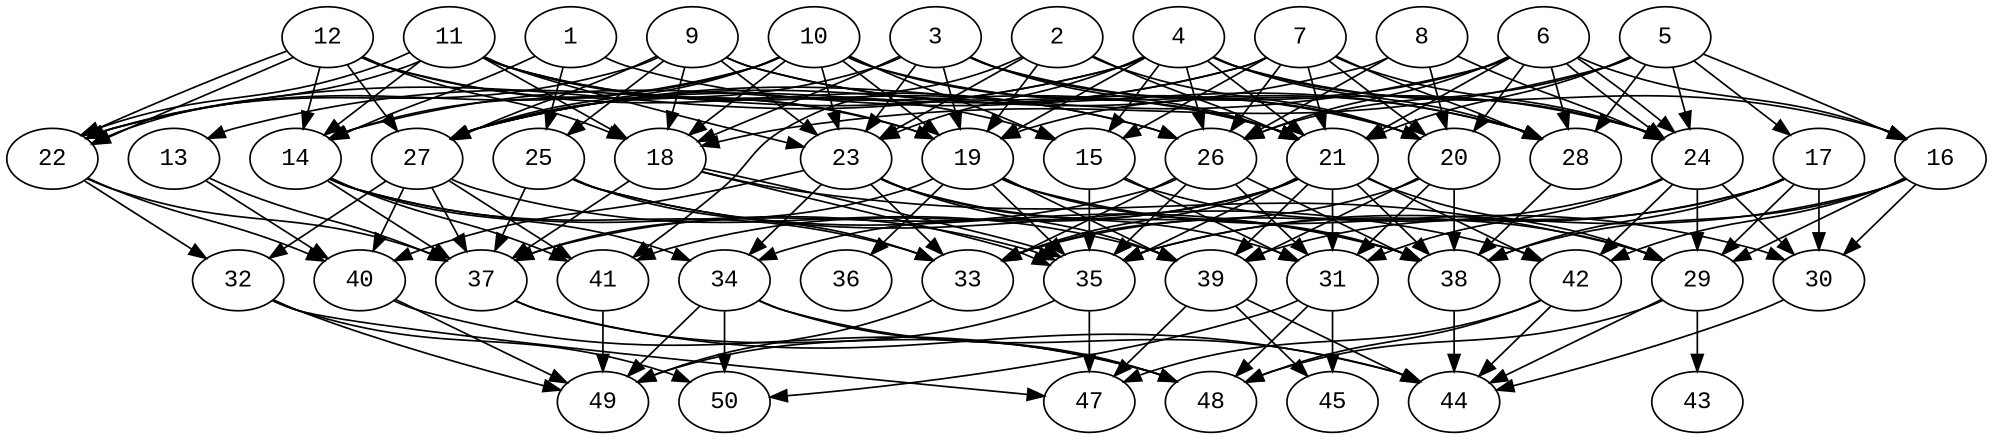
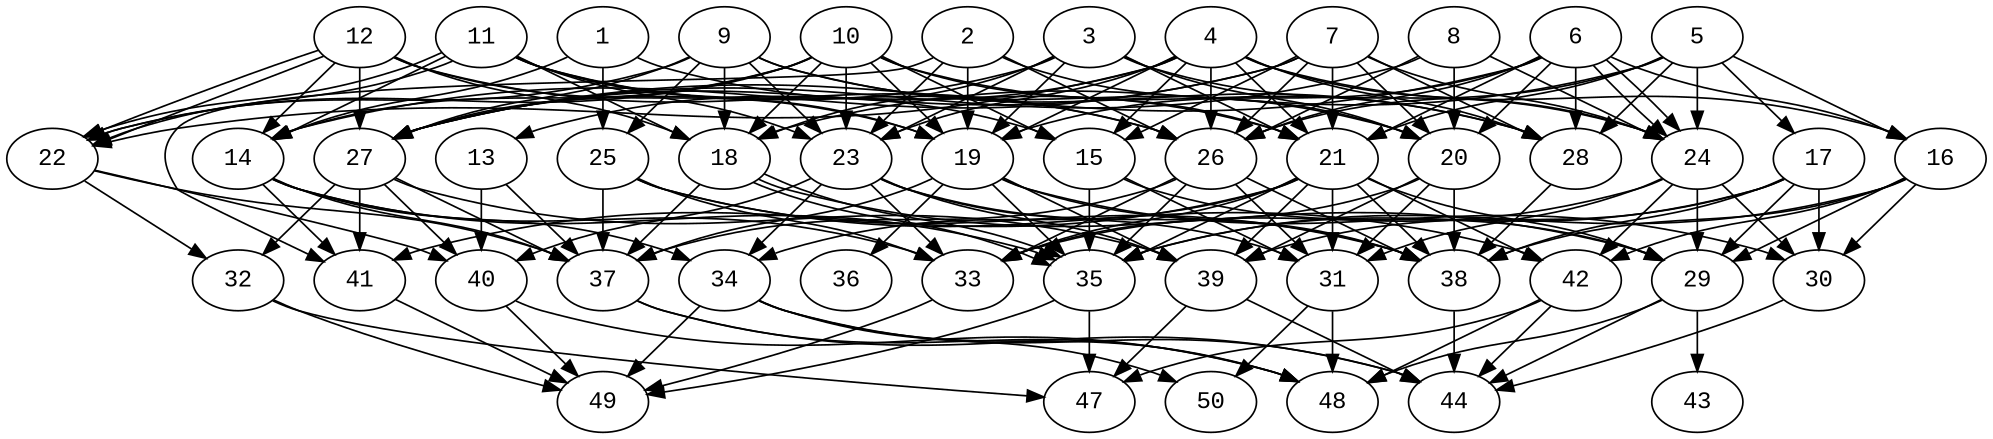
(1187, 95) -> (1081, 94)
(473, 341) -> none
(1333, 402) -> none
